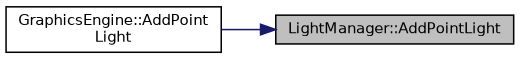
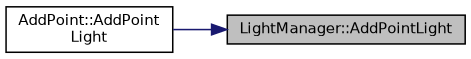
(114, 30) -> (89, 30)
